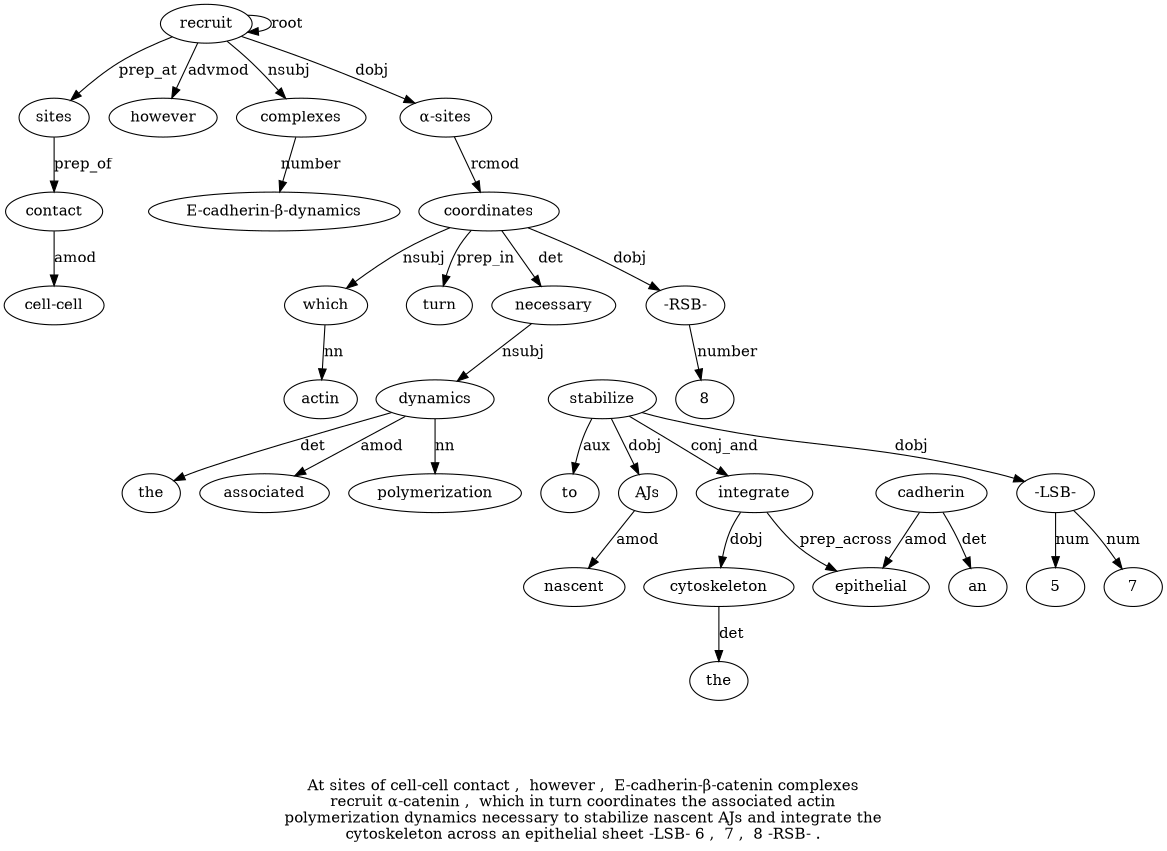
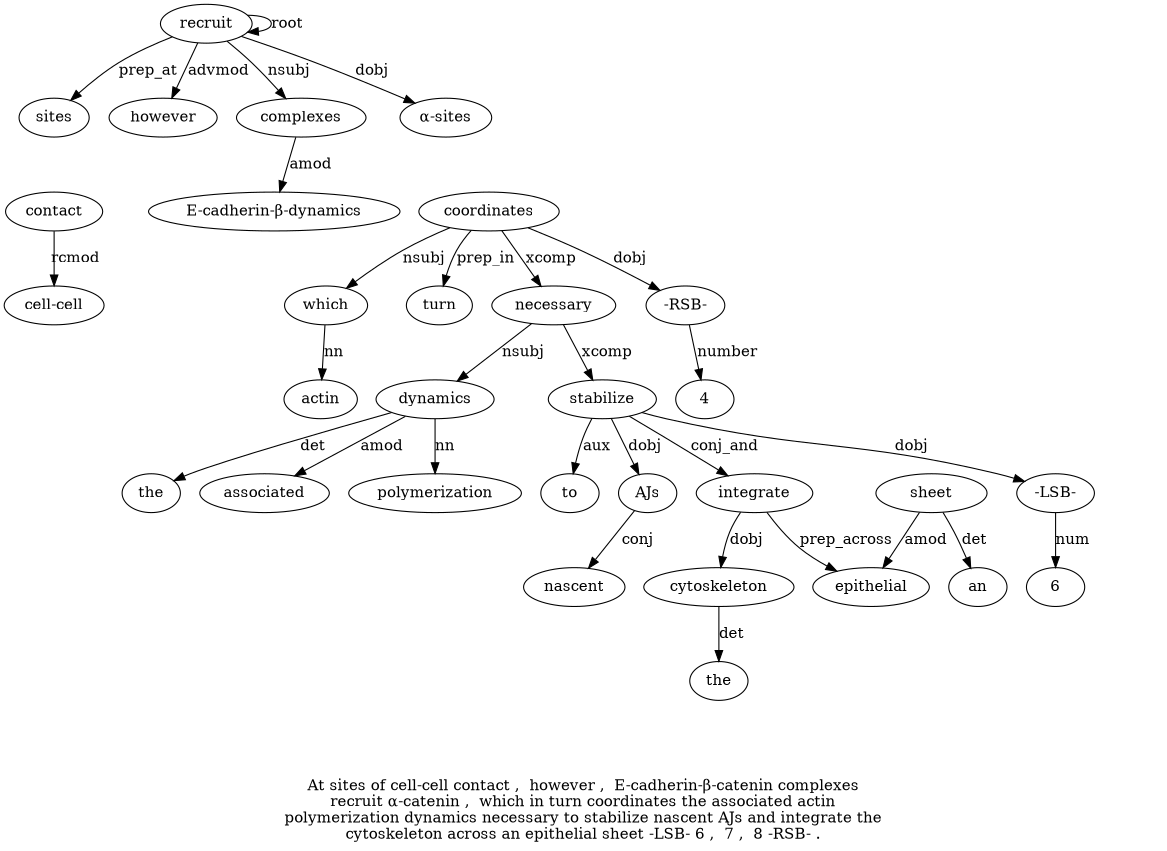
(54, 159) -> none
(465, 159) -> none
(311, 165) -> (311, 165)
(76, 258) -> (76, 258)
(551, 258) -> (551, 258)
none -> (575, 348)
(705, 399) -> (705, 399)
(931, 493) -> (931, 493)
(638, 540) -> (638, 540)
(1056, 587) -> (1056, 587)
(1133, 587) -> none
